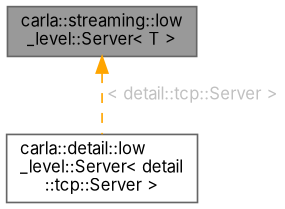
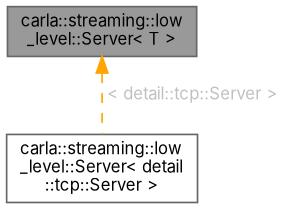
(102, 168) -> (102, 168)
